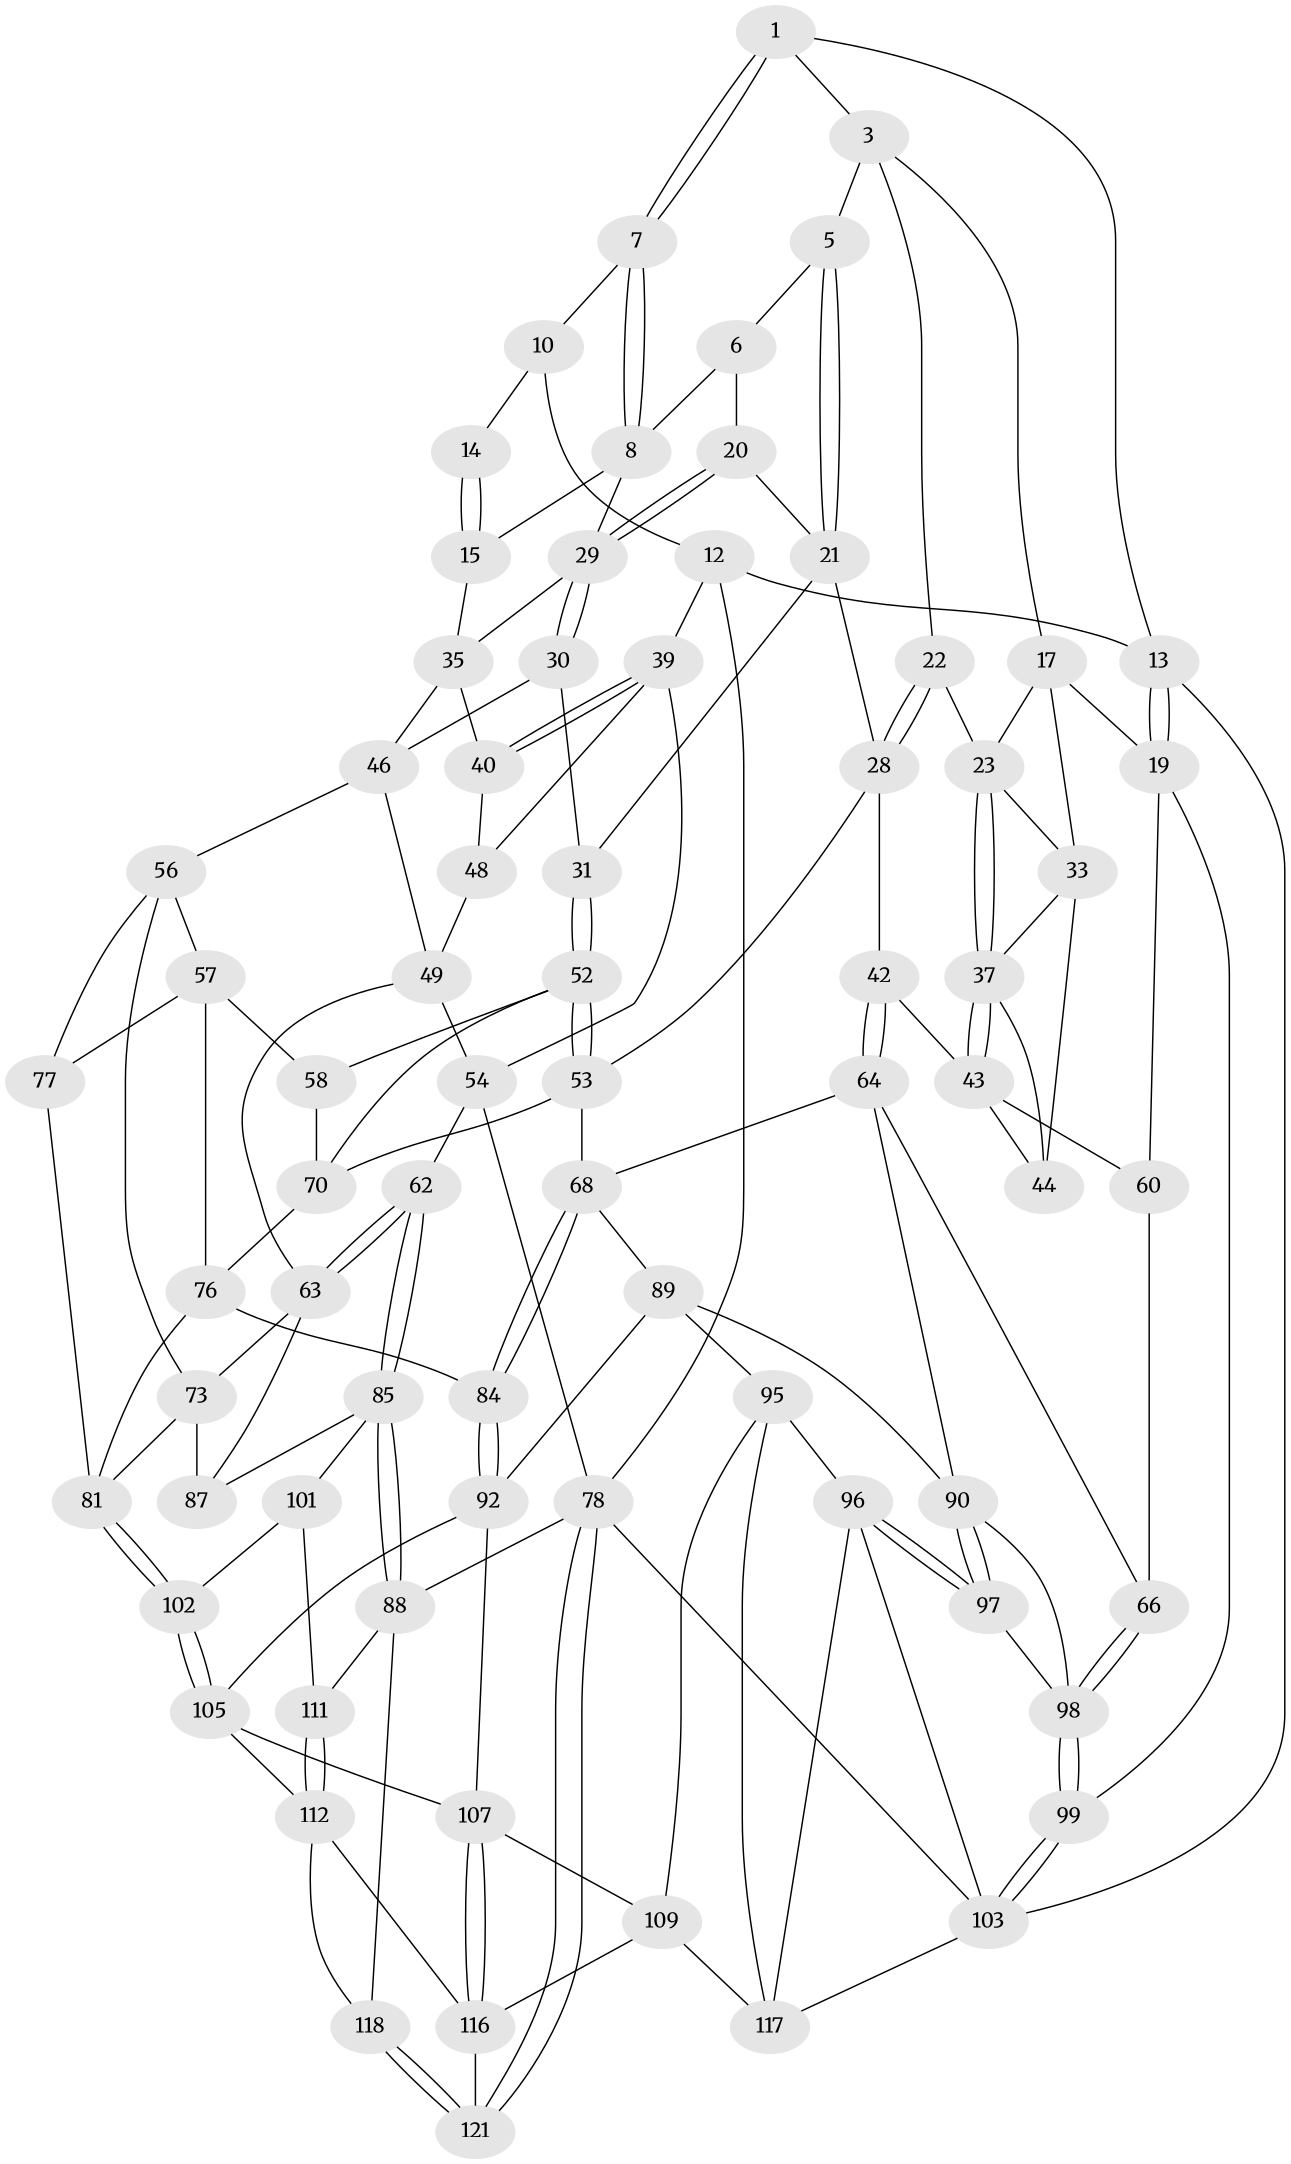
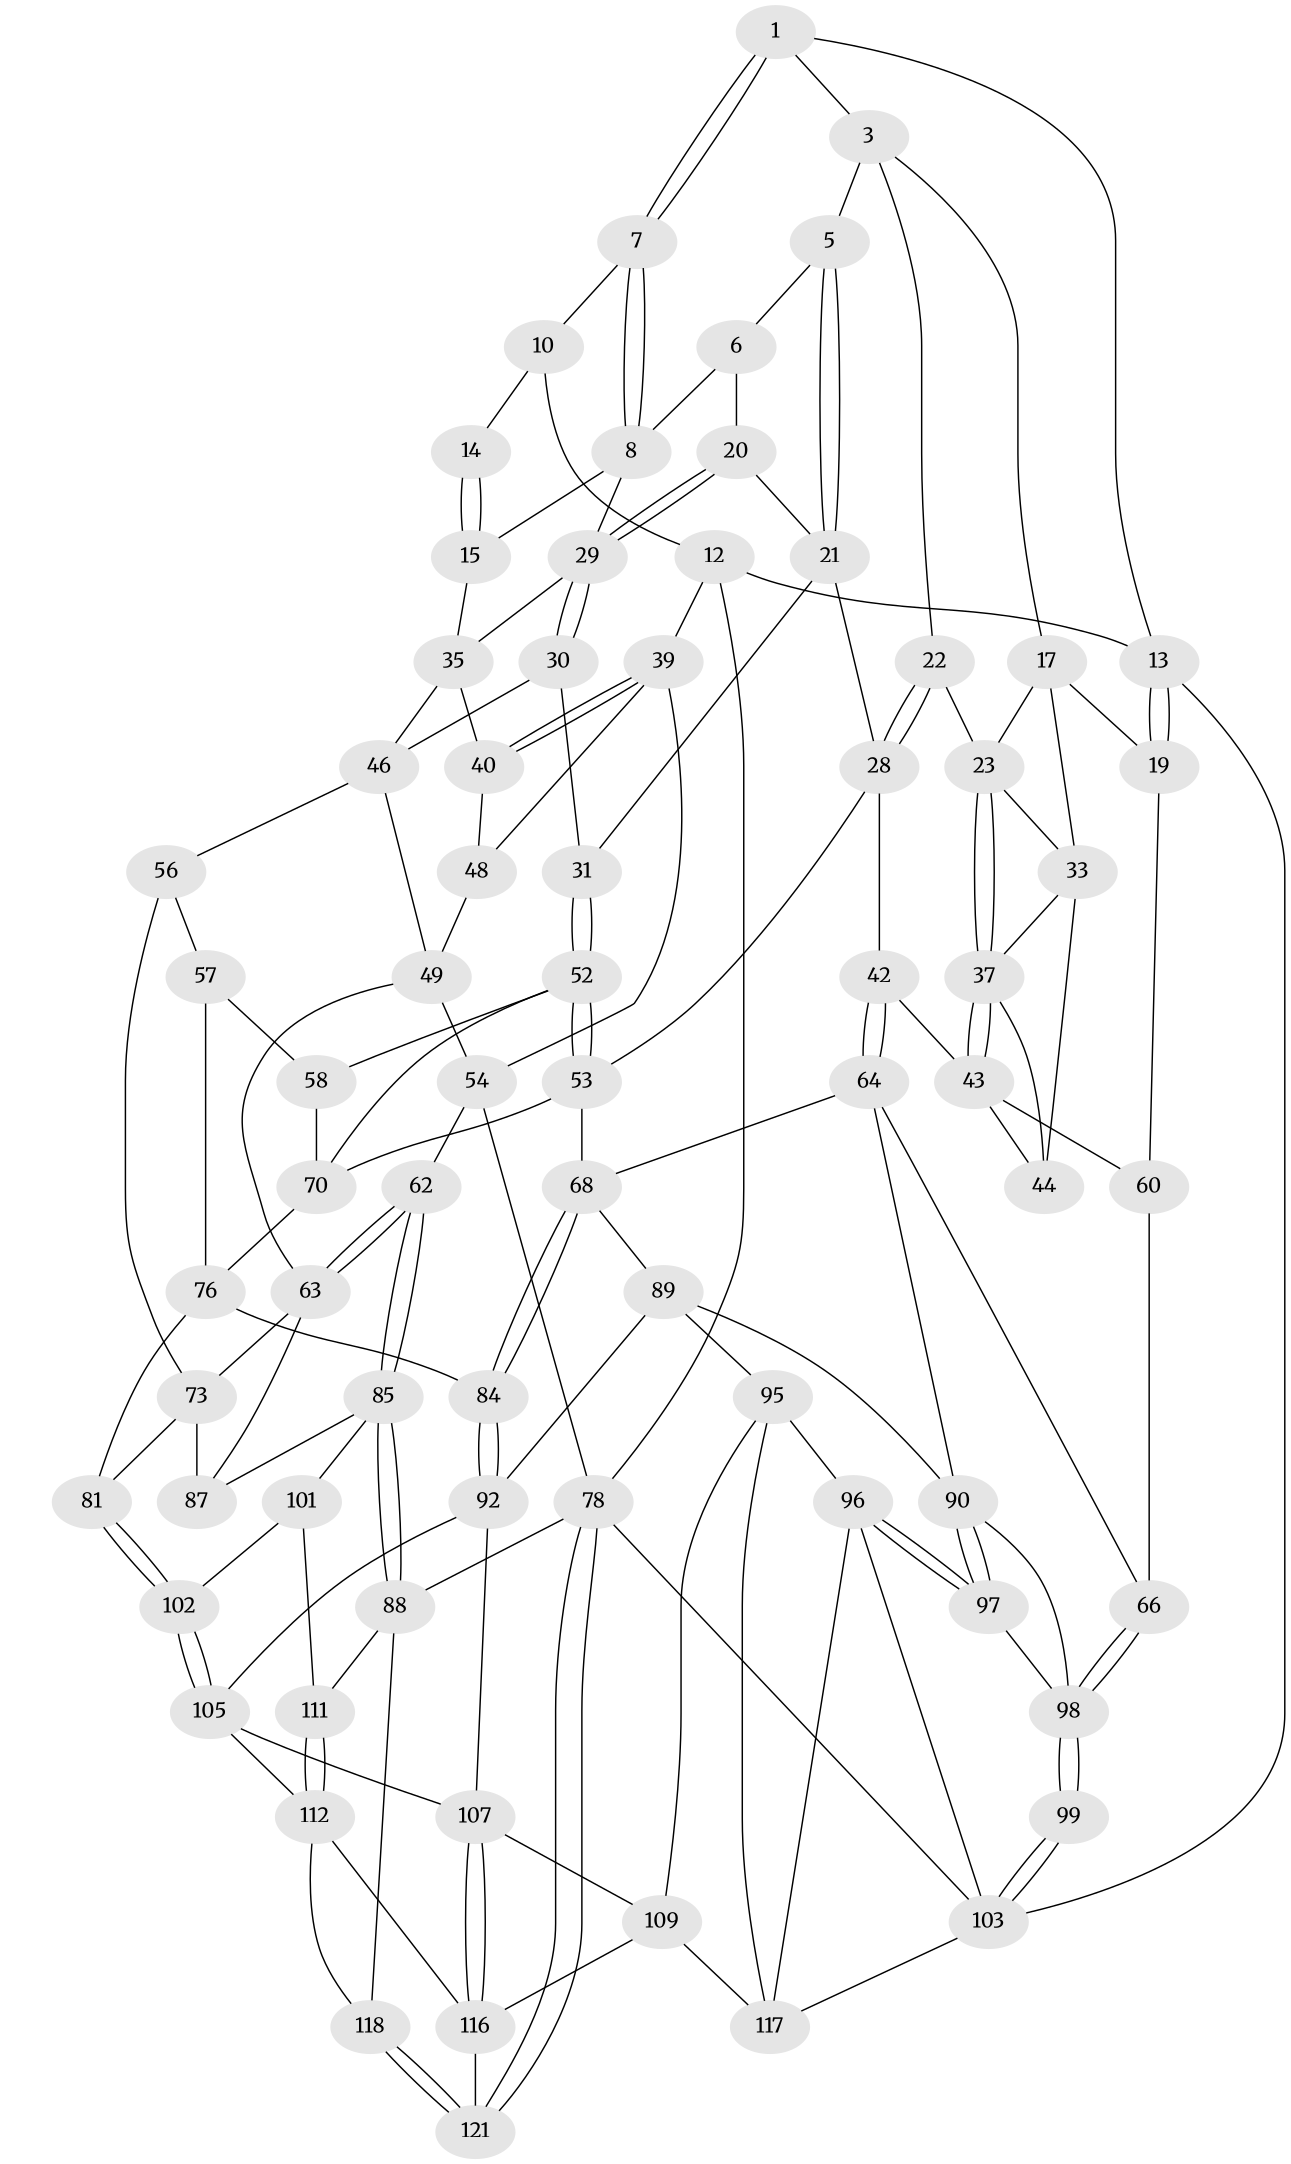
(45, 1082) -> none
(1229, 1315) -> none
